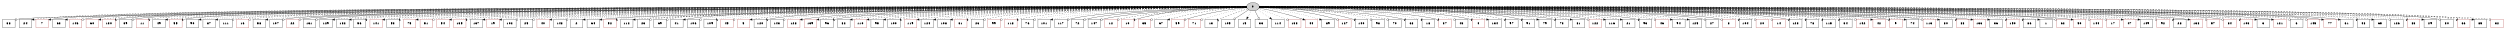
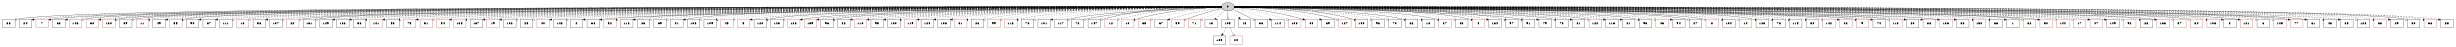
(765, 9) -> (753, 9)
(1473, 9) -> (1224, 31)
(1507, 9) -> (1232, 31)
(1607, 10) -> (1578, 10)
(2497, 23) -> none
